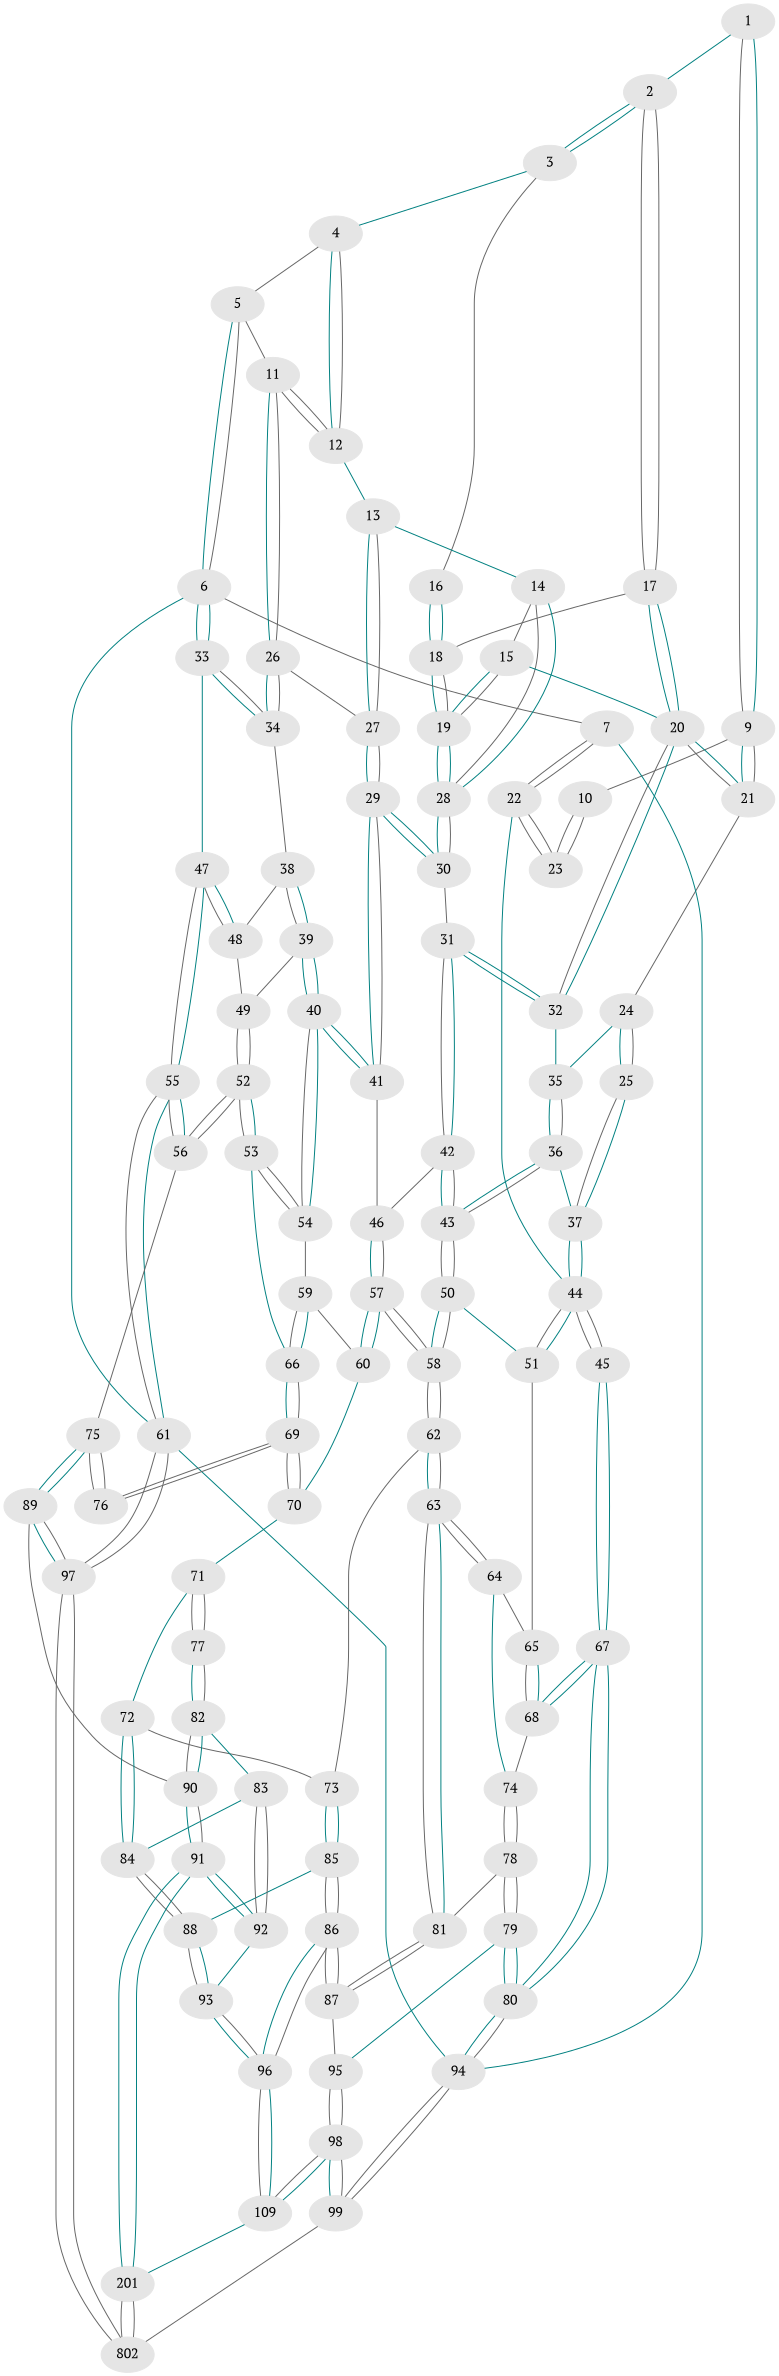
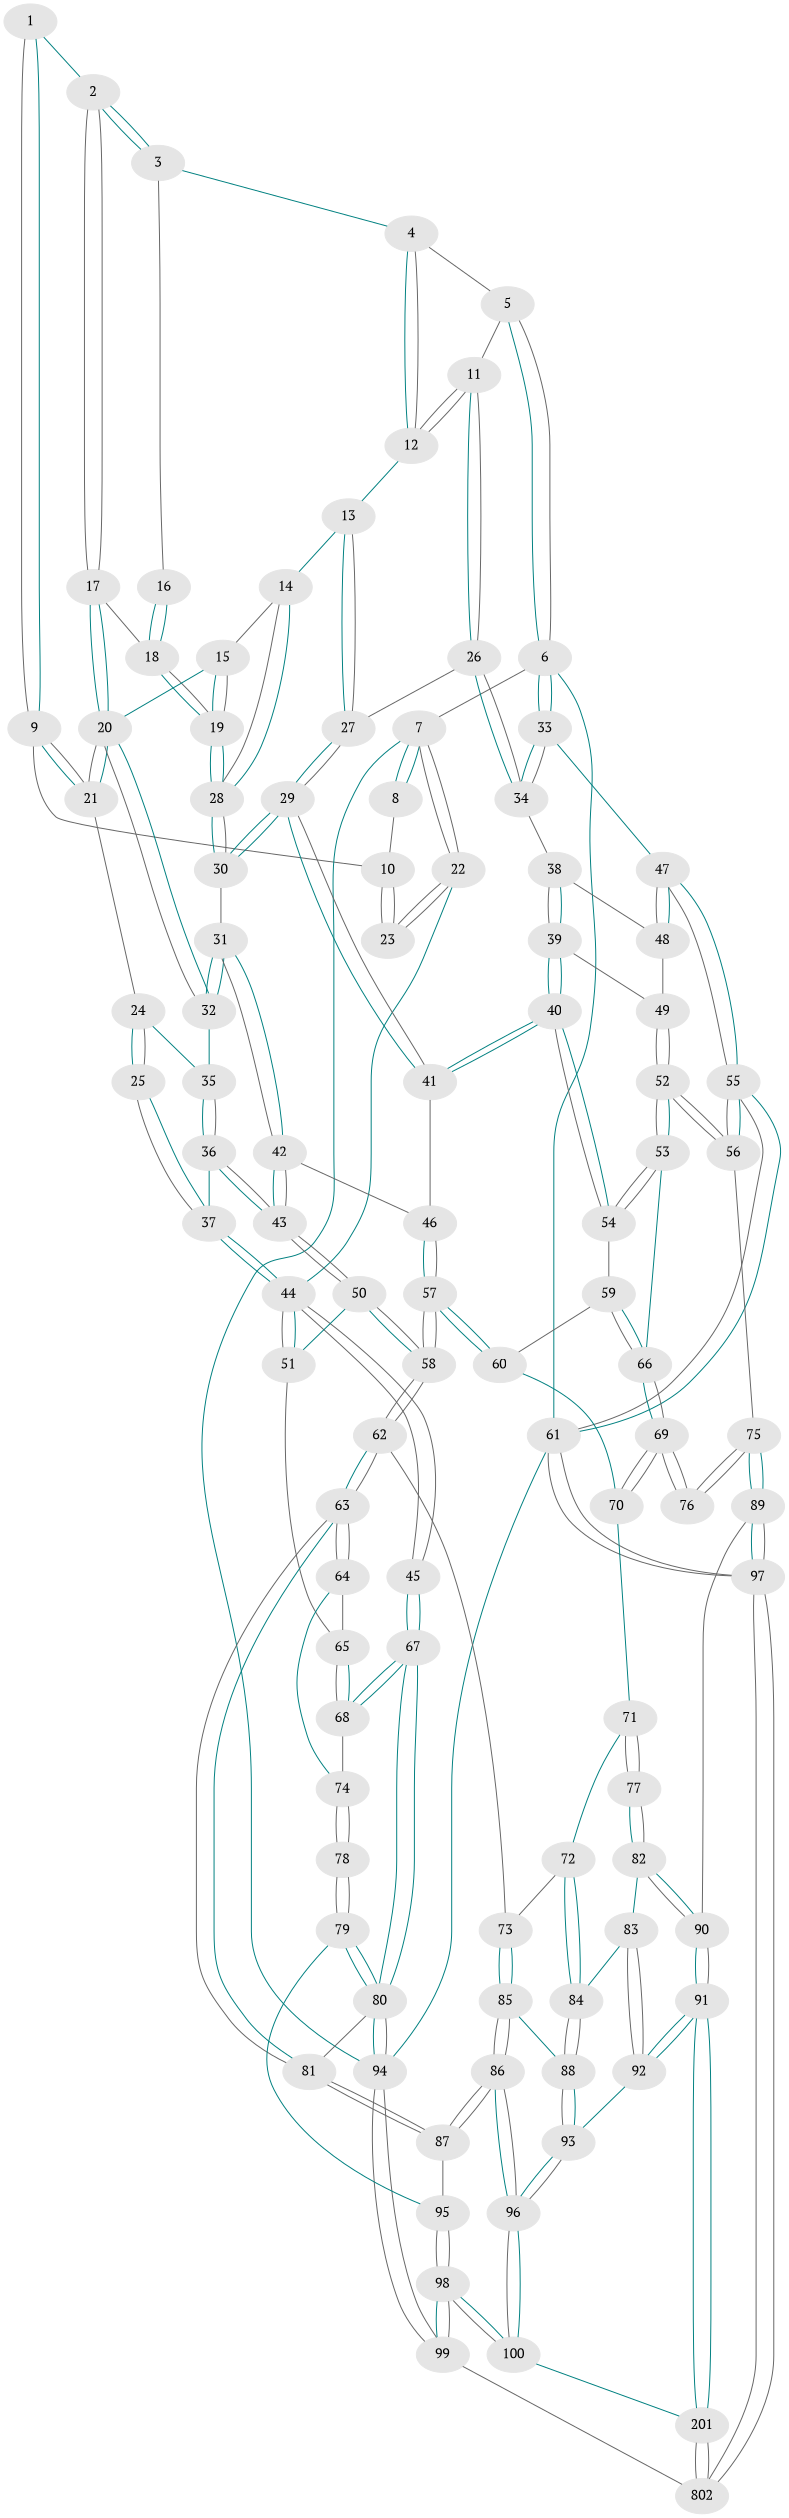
none -> (396, 799)
(475, 1895) -> (345, 2036)
(265, 2213) -> (514, 2355)
